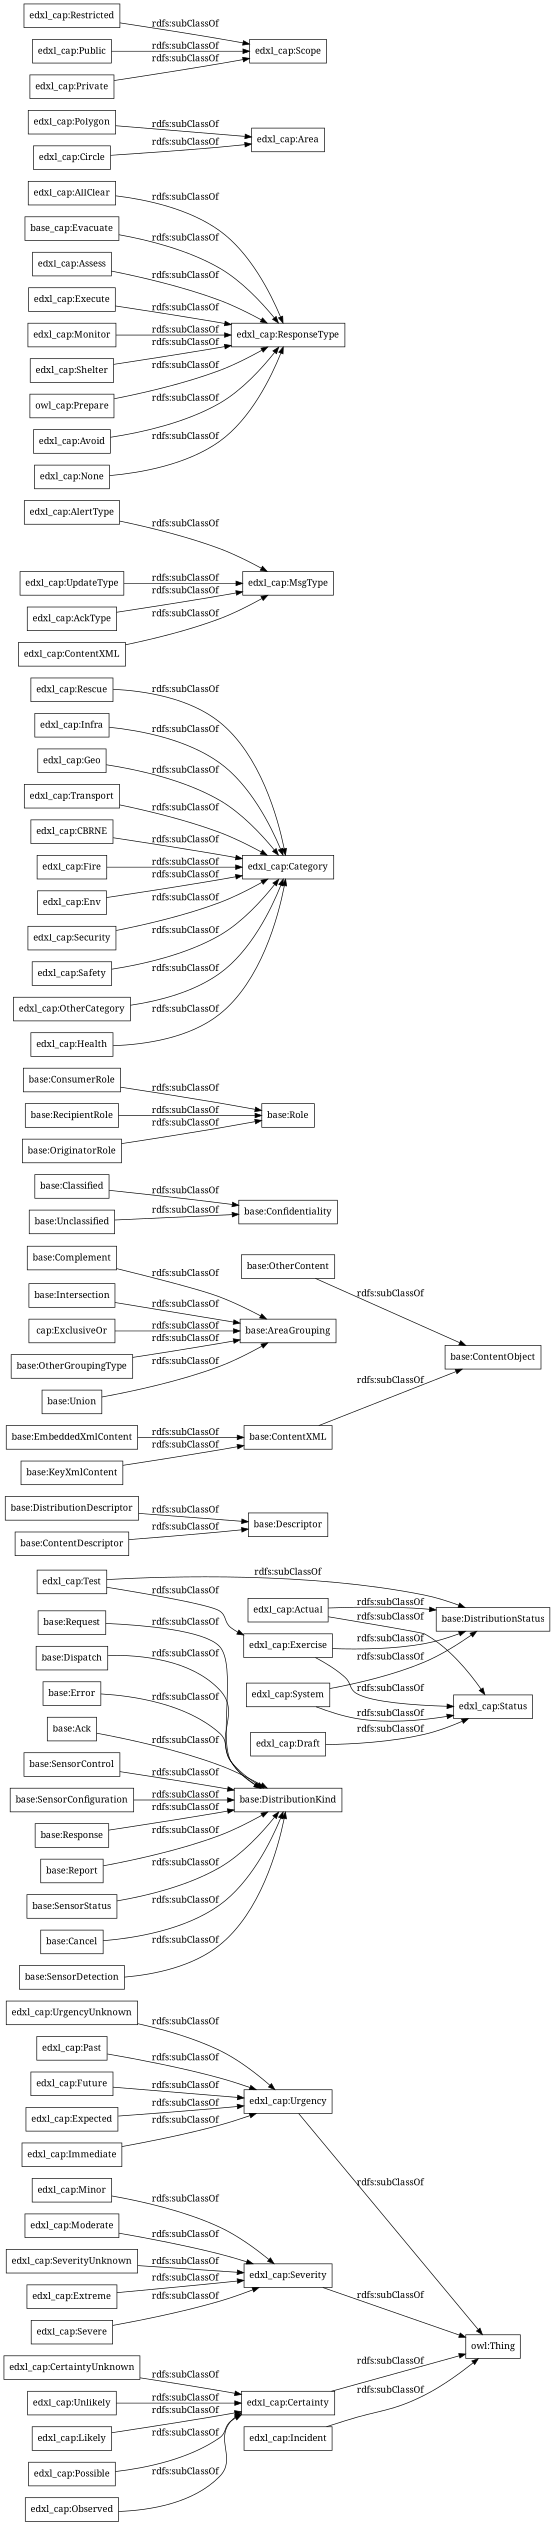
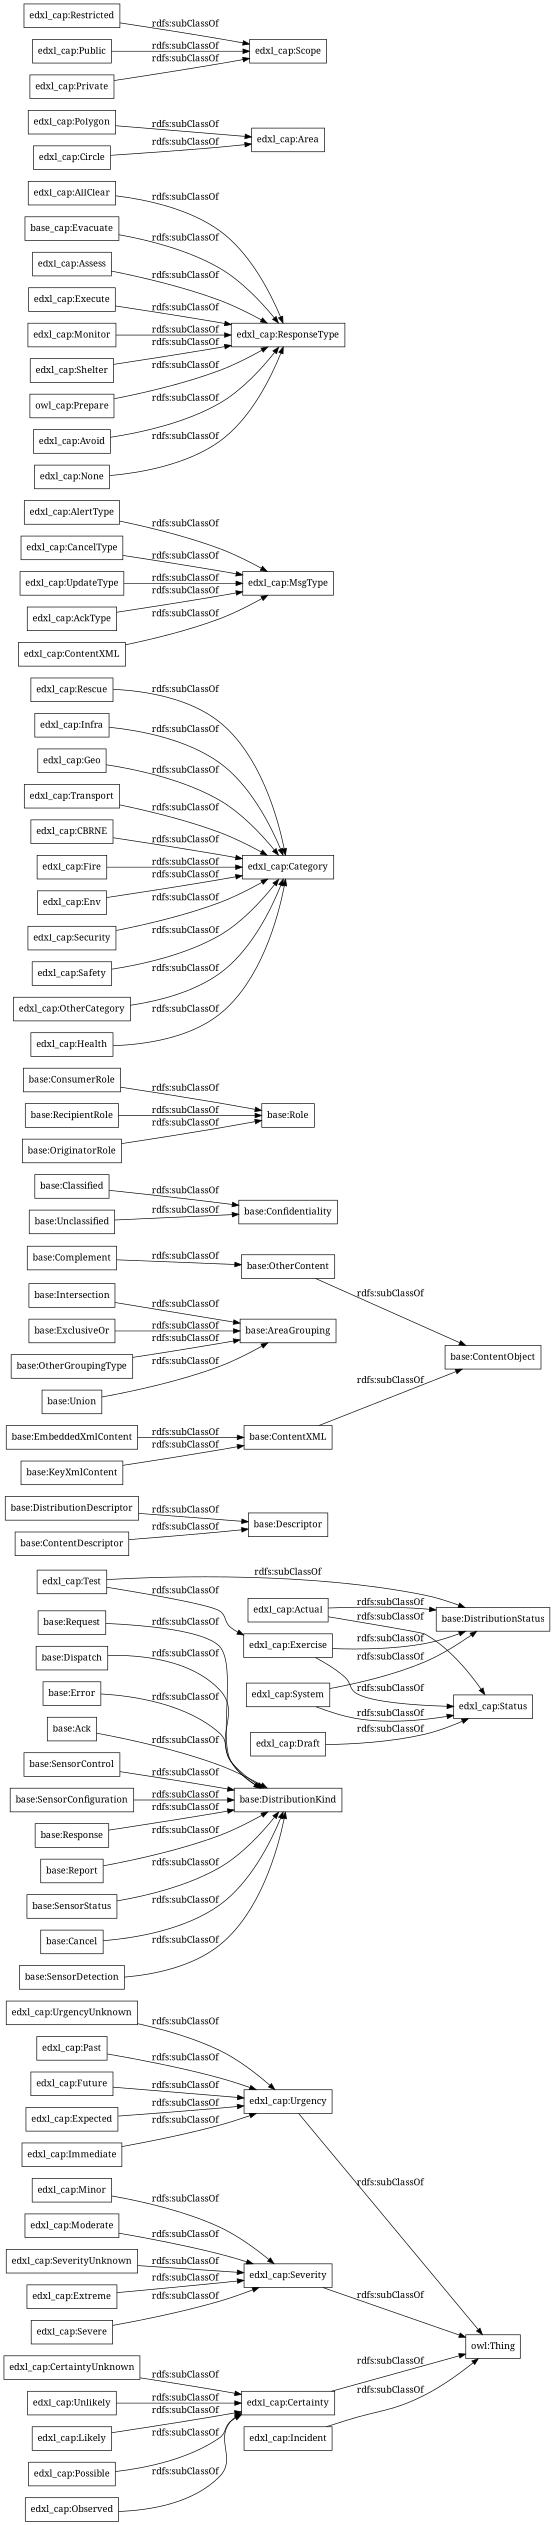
none -> (72, 548)
(190, 1288) -> (176, 1262)
(72, 1331) -> (72, 1331)
